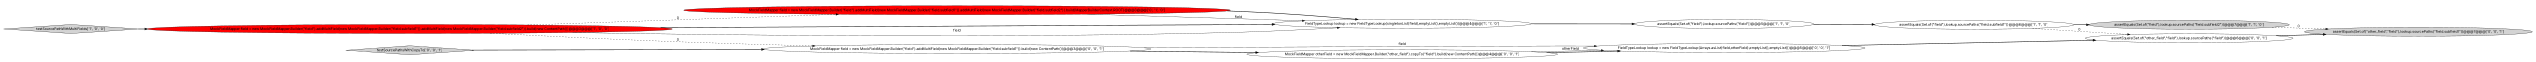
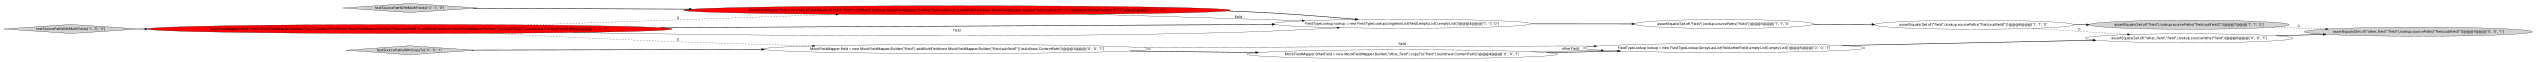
none -> (410, 8)
